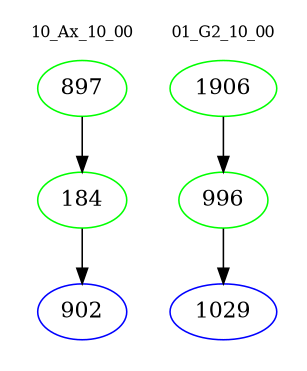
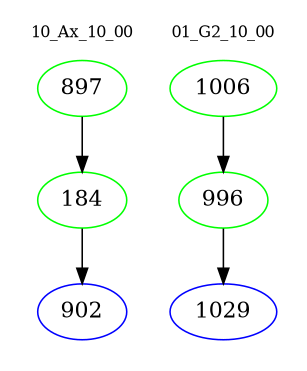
(223, 88) -> (223, 88)
